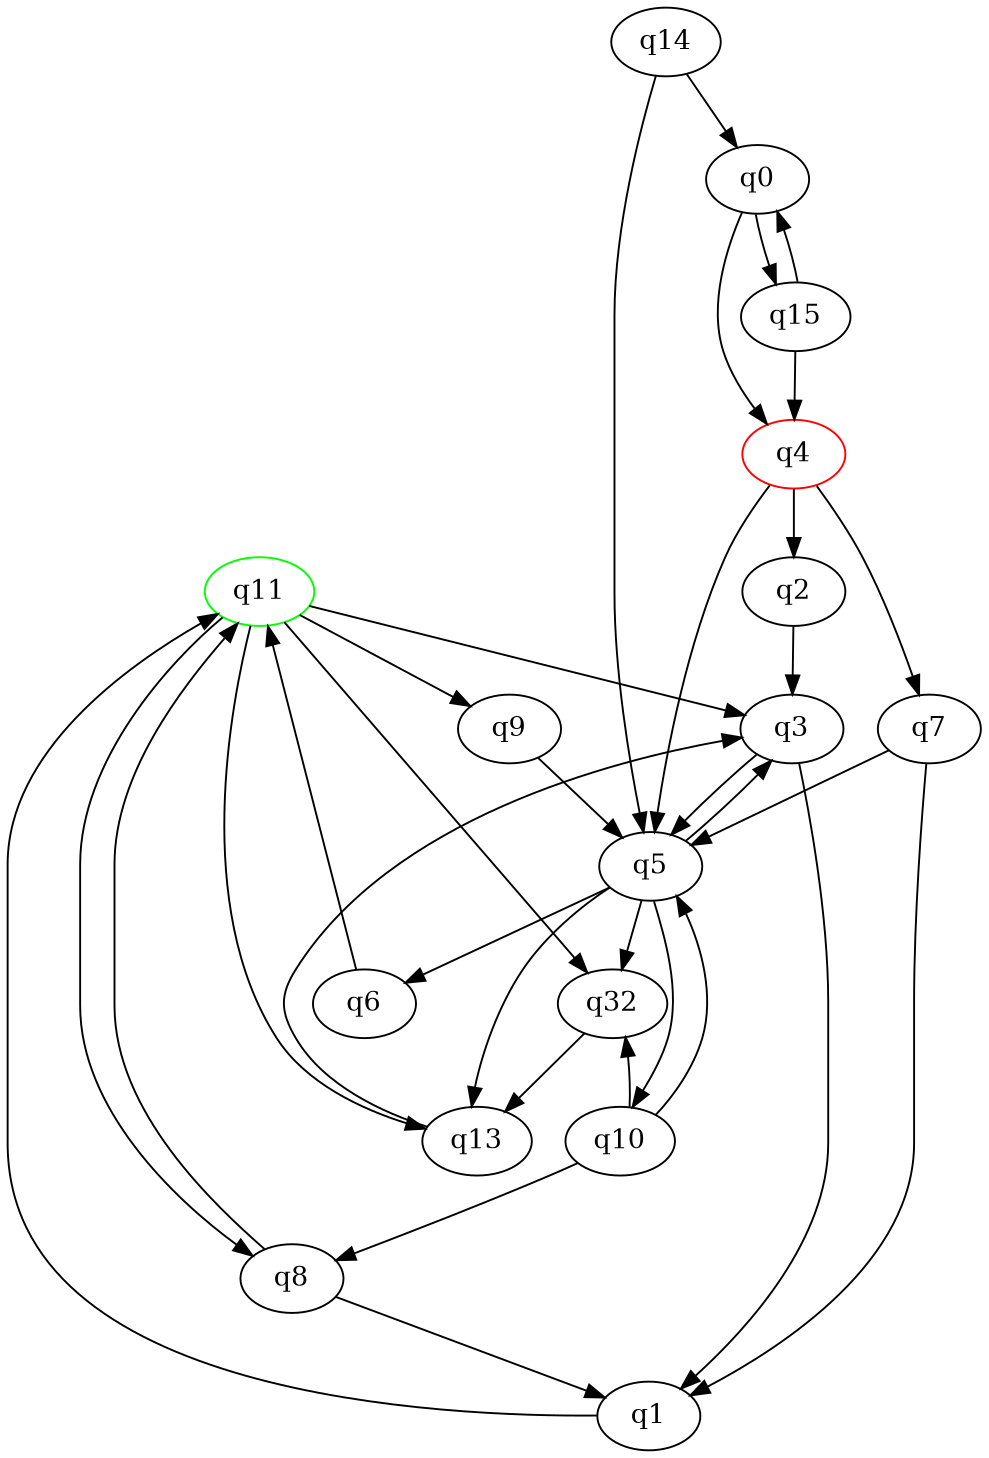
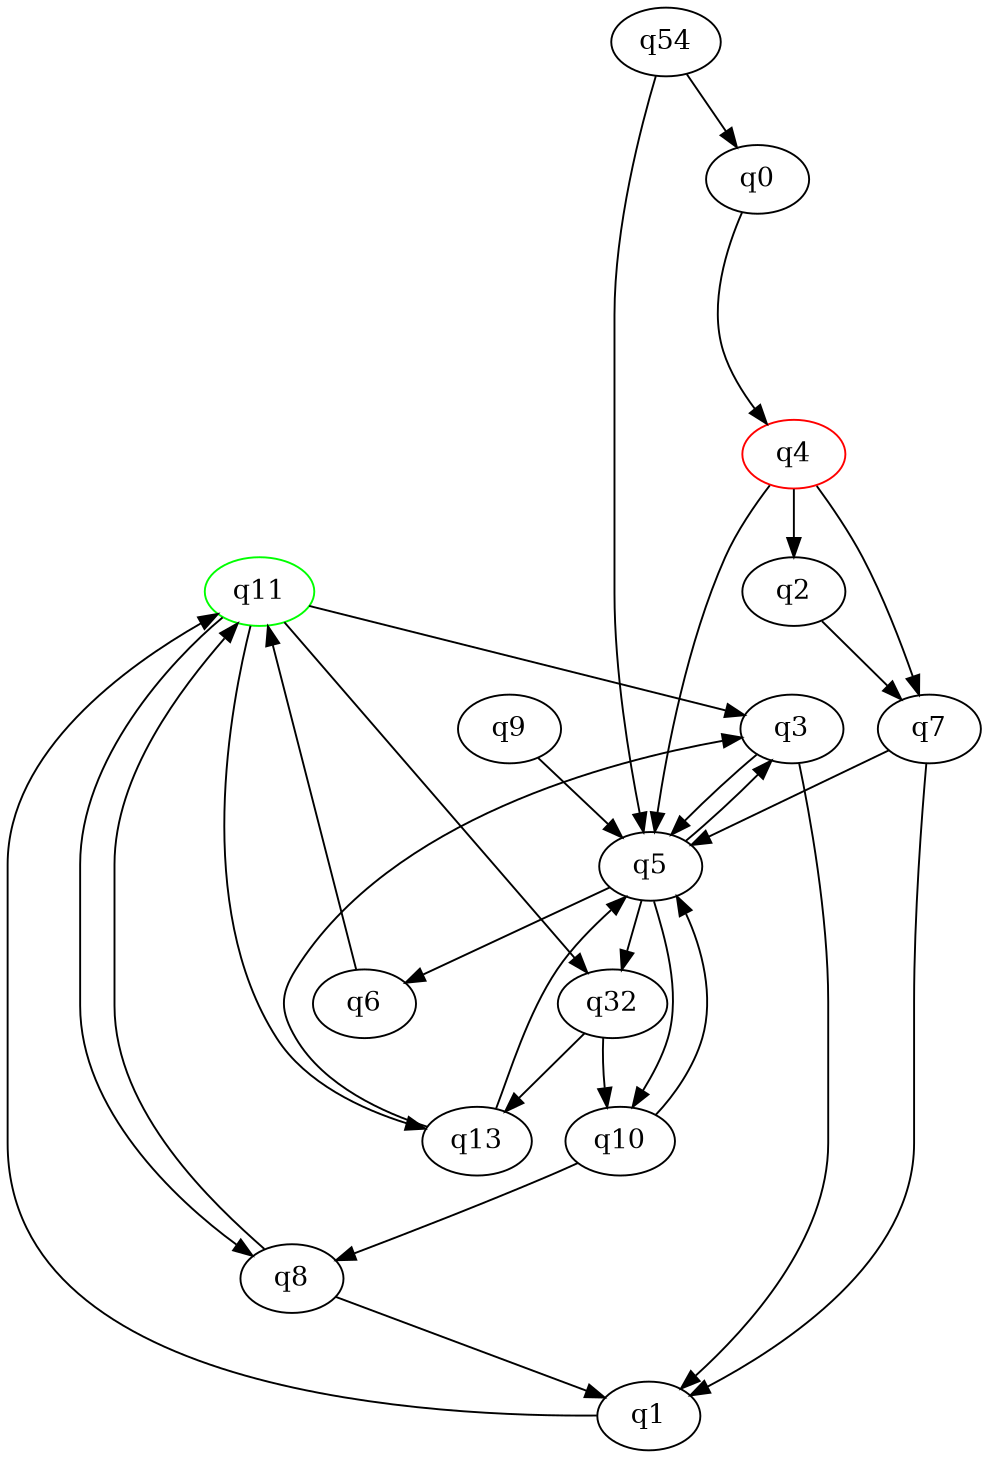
(666, 42) -> (666, 42)
(796, 317) -> none
(793, 651) -> (855, 653)
(377, 656) -> none
(521, 973) -> (539, 1000)
(630, 1082) -> (603, 1063)
